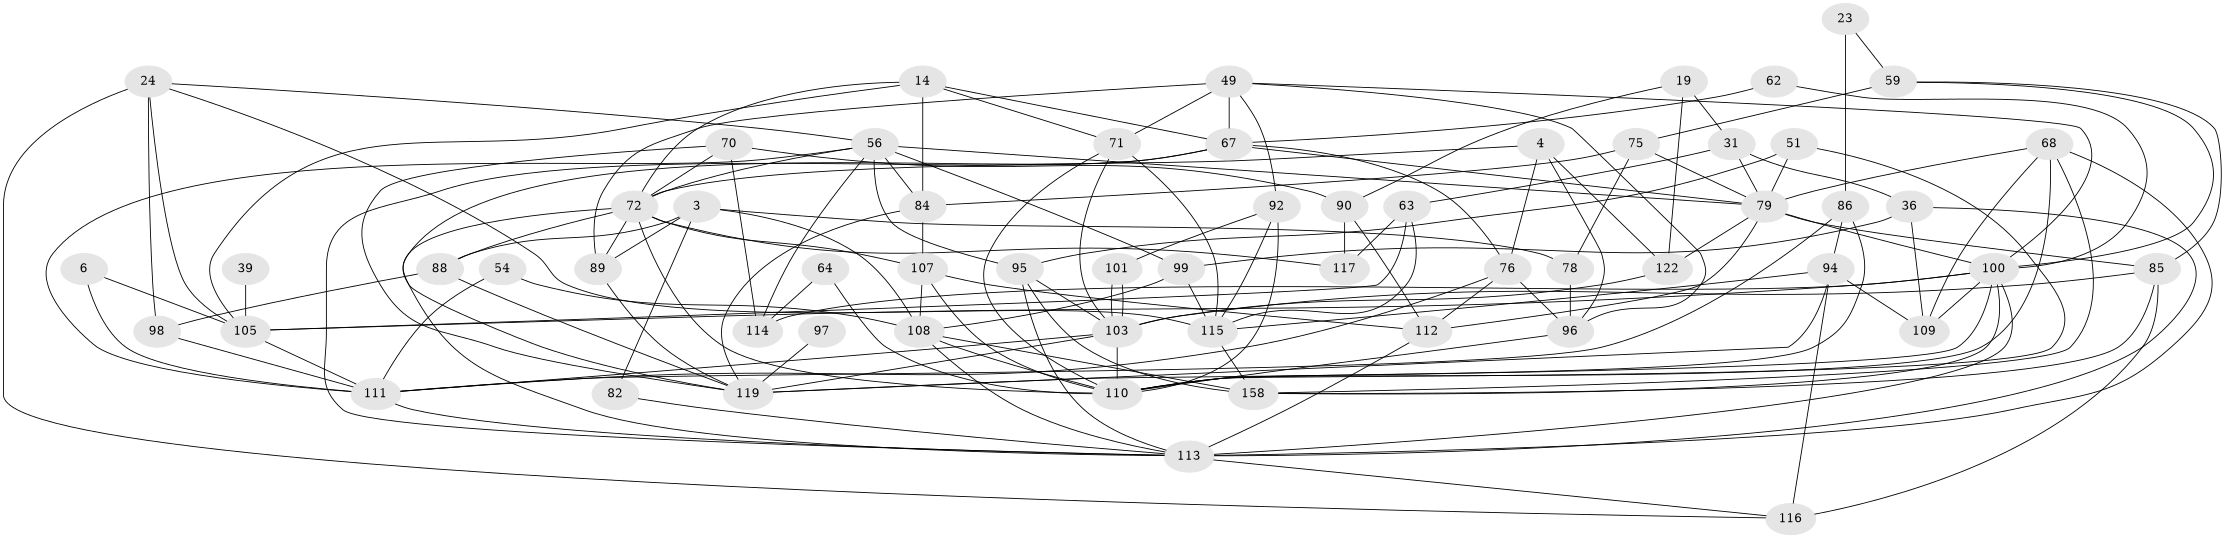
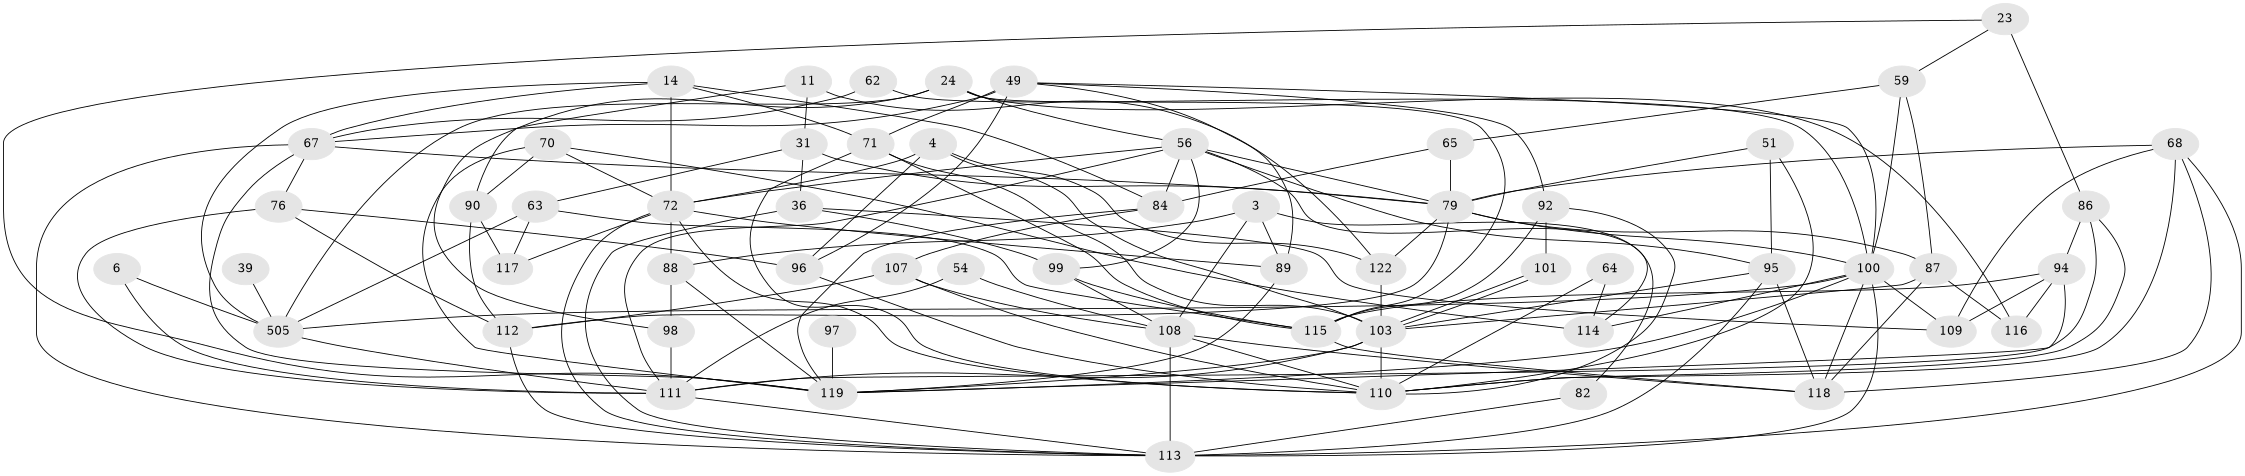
none -> (517, 63)
(1684, 82) -> (808, 82)
(1636, 144) -> (1451, 144)
(1525, 204) -> (1138, 247)
(775, 243) -> none
(1570, 269) -> none
(2157, 269) -> (1933, 269)
(246, 332) -> (279, 332)
(1253, 394) -> (1819, 394)
(1490, 488) -> none
